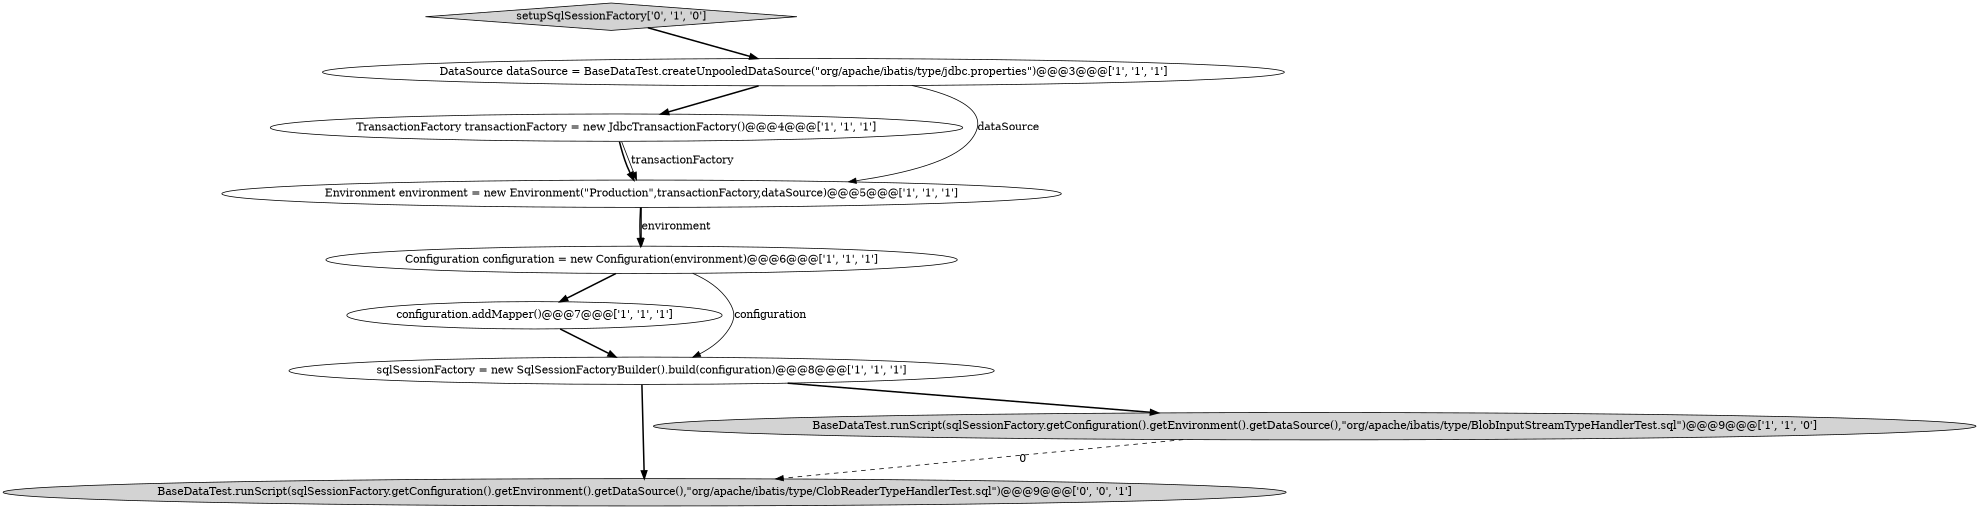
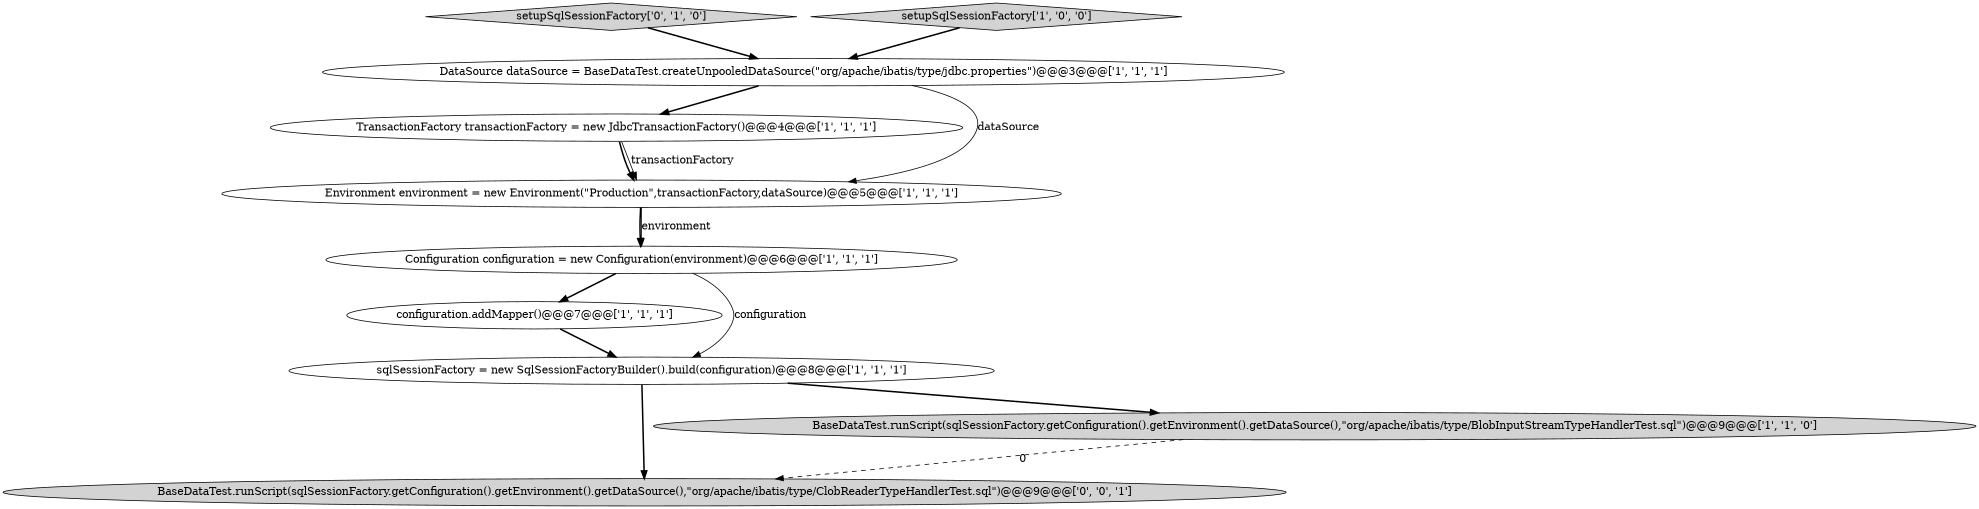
none -> (996, 17)
